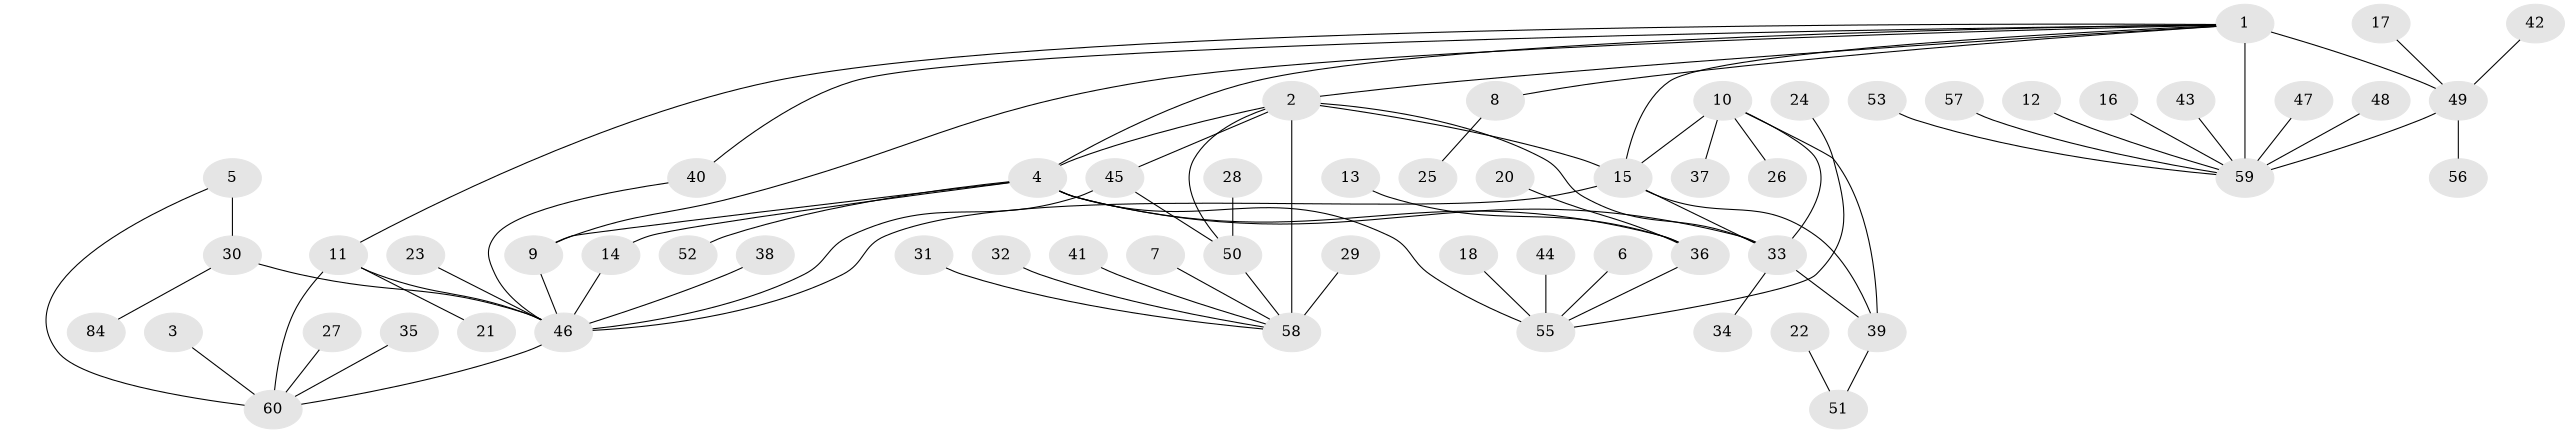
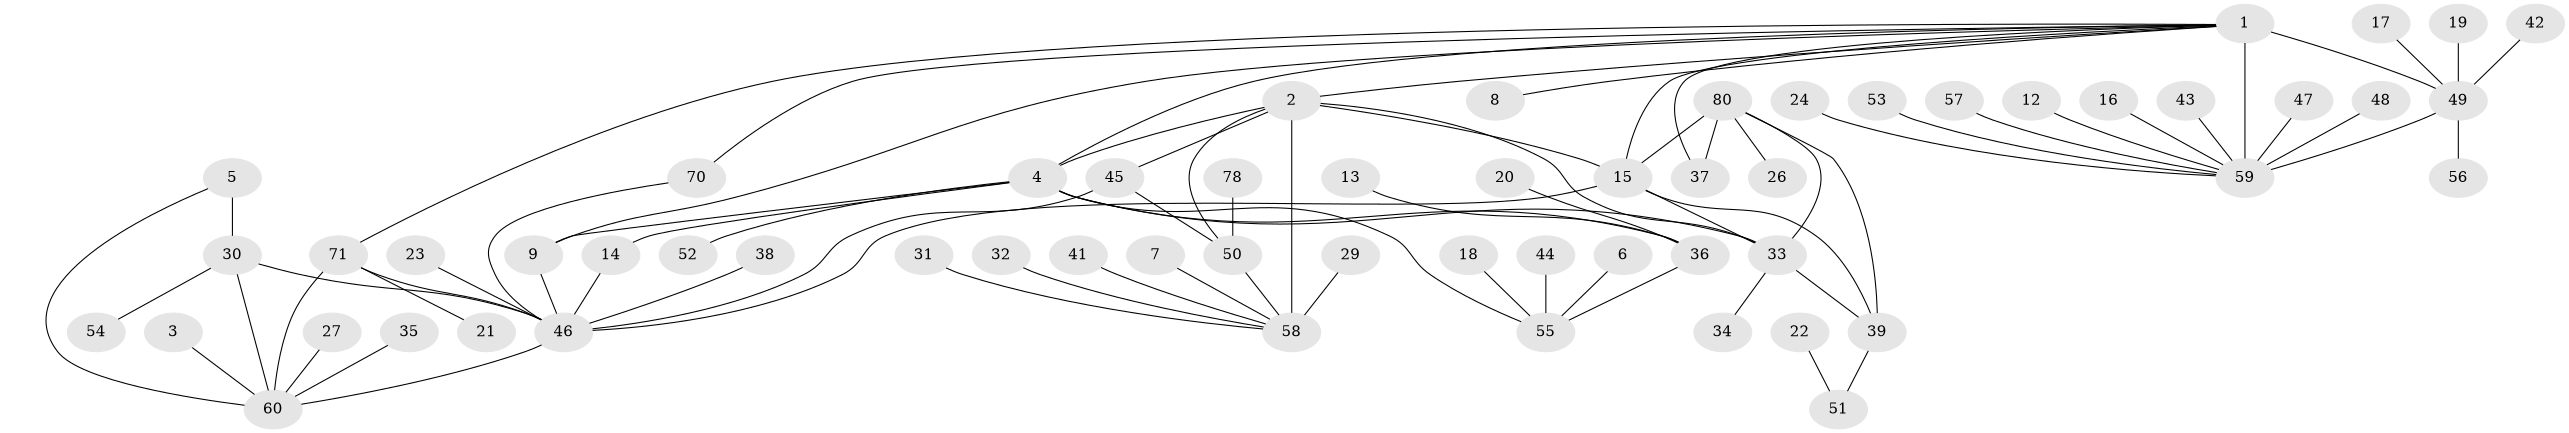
none -> (2458, 24)
none -> (1906, 41)
(1723, 101) -> (1723, 101)
(697, 178) -> (697, 178)
(1233, 178) -> (1233, 178)
(1428, 178) -> none
(339, 255) -> (339, 255)
(1780, 289) -> (2017, 157)
(96, 332) -> (96, 332)
none -> (253, 332)
